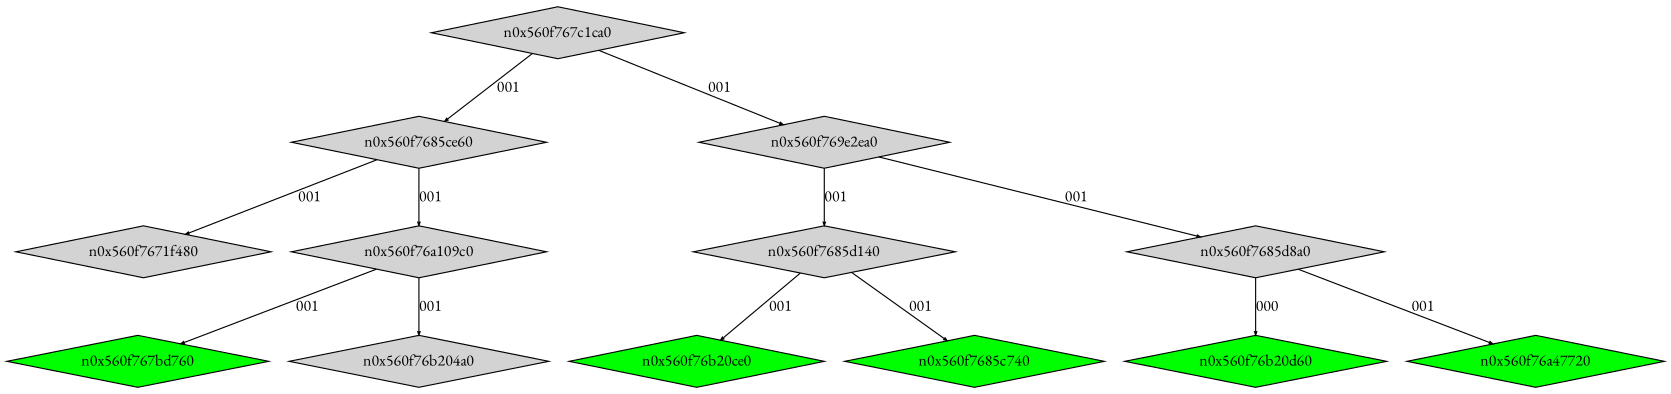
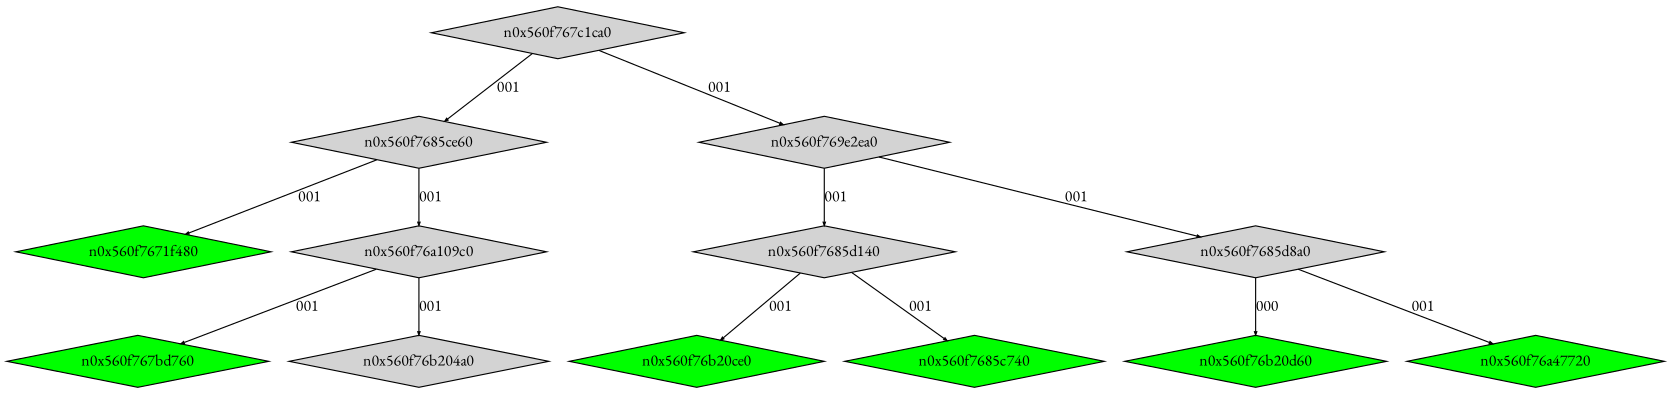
(143, 252) -> (143, 252)
